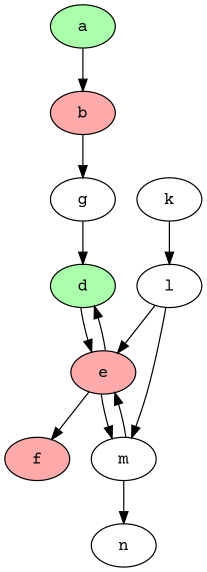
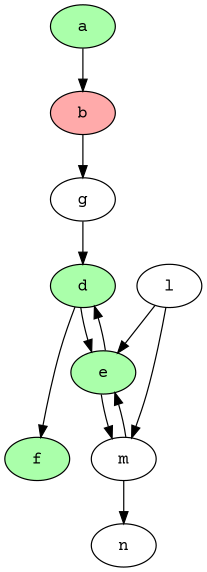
(169, 199) -> none
(103, 372) -> (103, 372)
(74, 411) -> (56, 365)
(37, 459) -> (37, 459)
